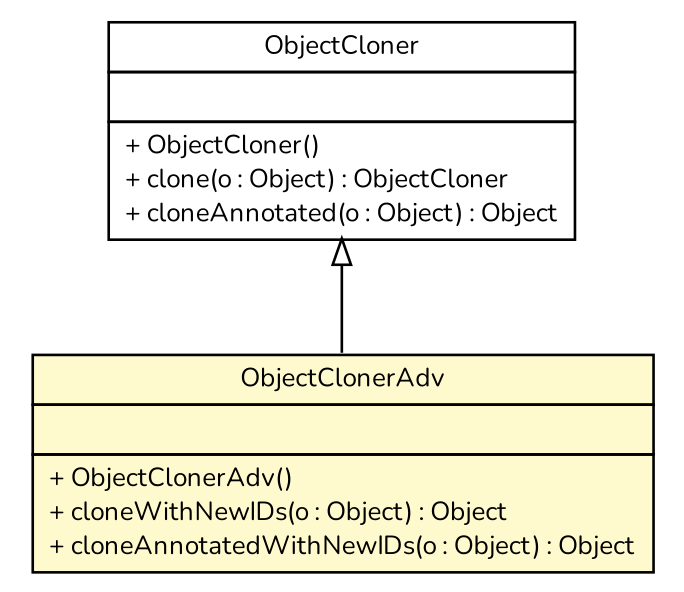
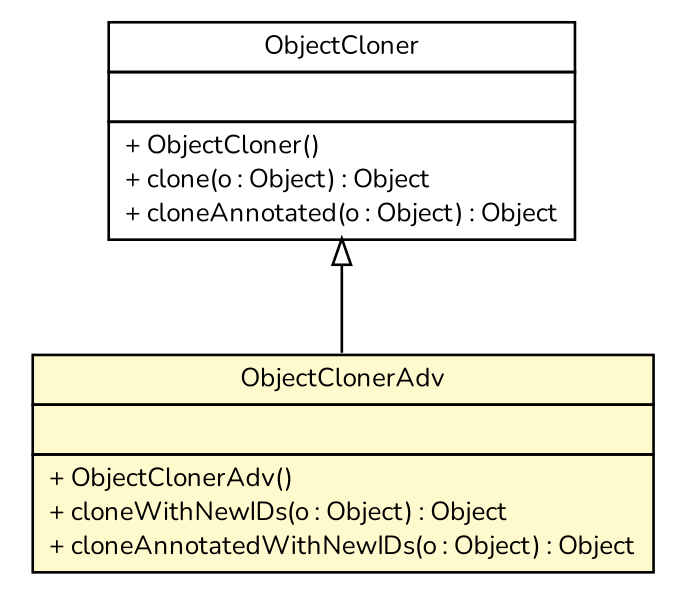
(317, 179) -> (278, 179)
